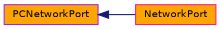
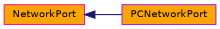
(122, 15) -> (109, 15)
